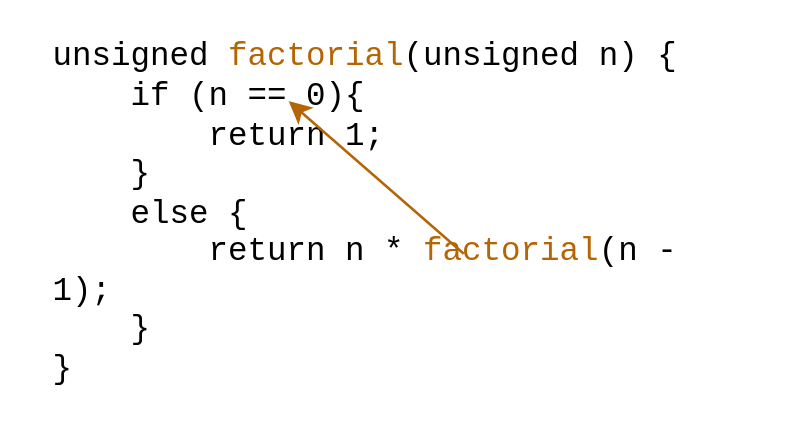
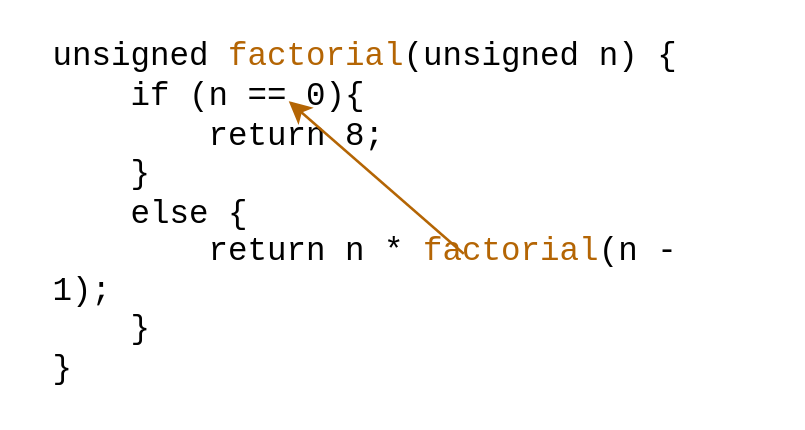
(401, 214) -> (401, 214)
